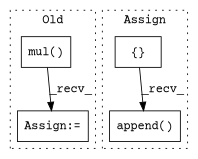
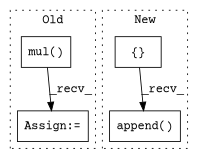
(145, 20) -> (145, 20)
